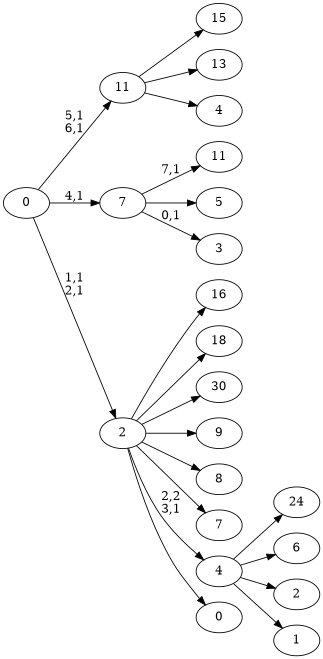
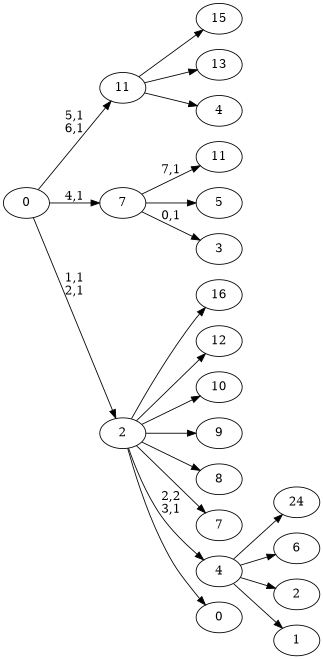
(219, 341) -> (219, 341)
(219, 387) -> (219, 387)
